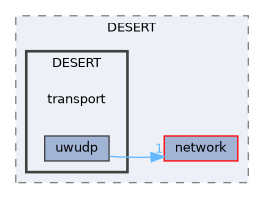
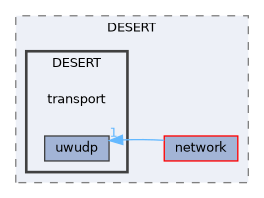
(136, 157) -> (143, 140)
